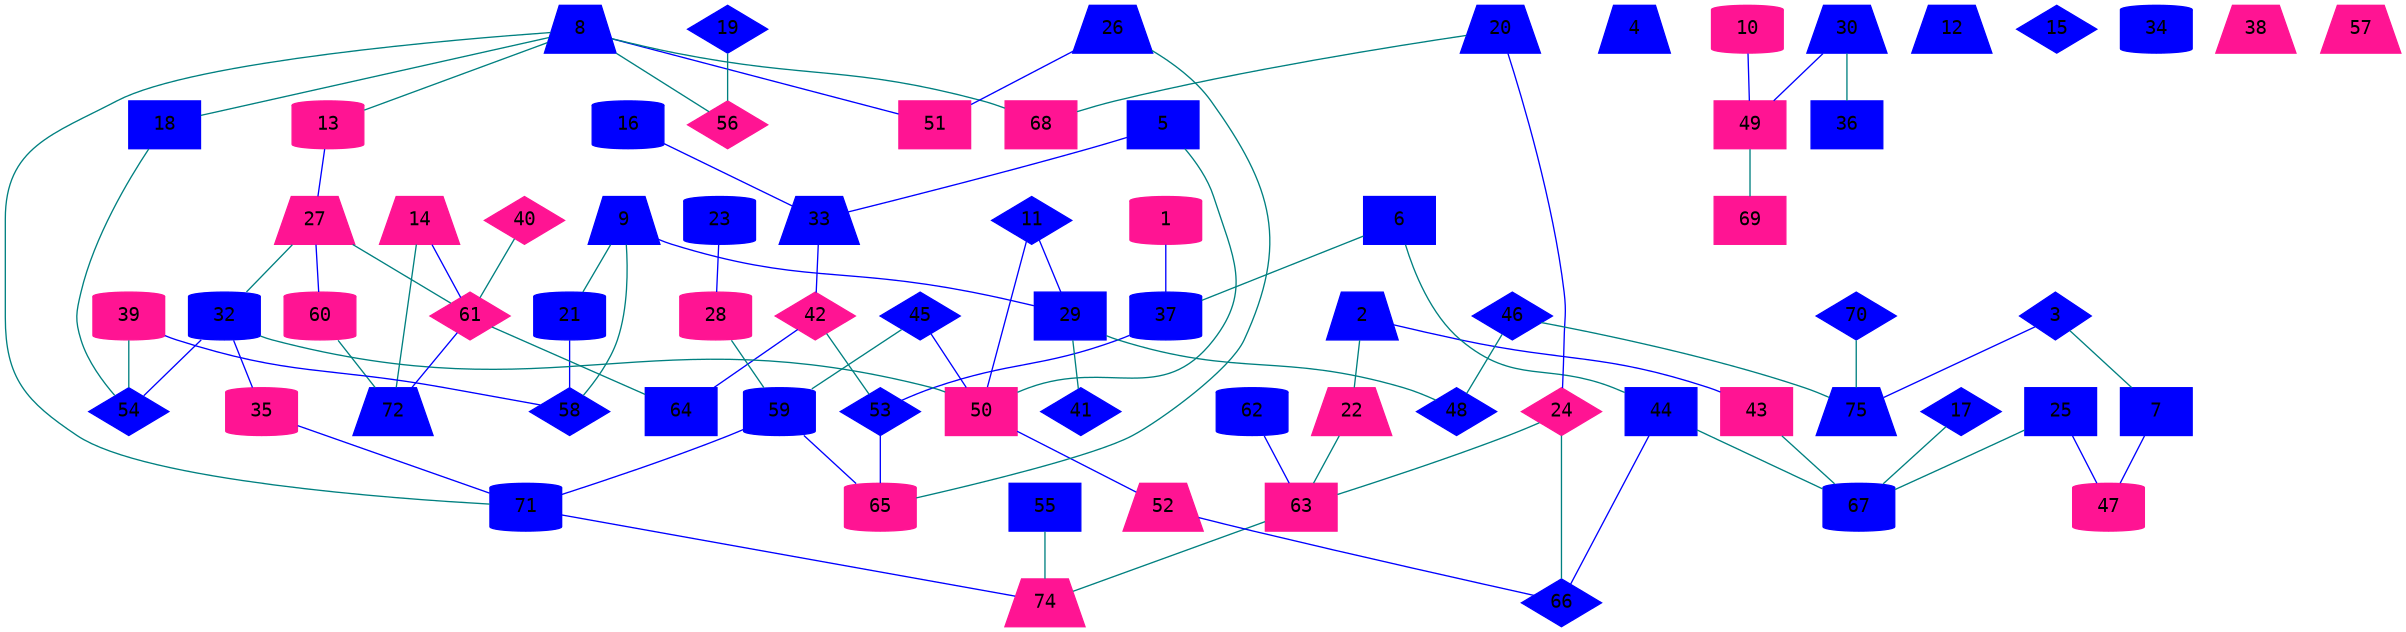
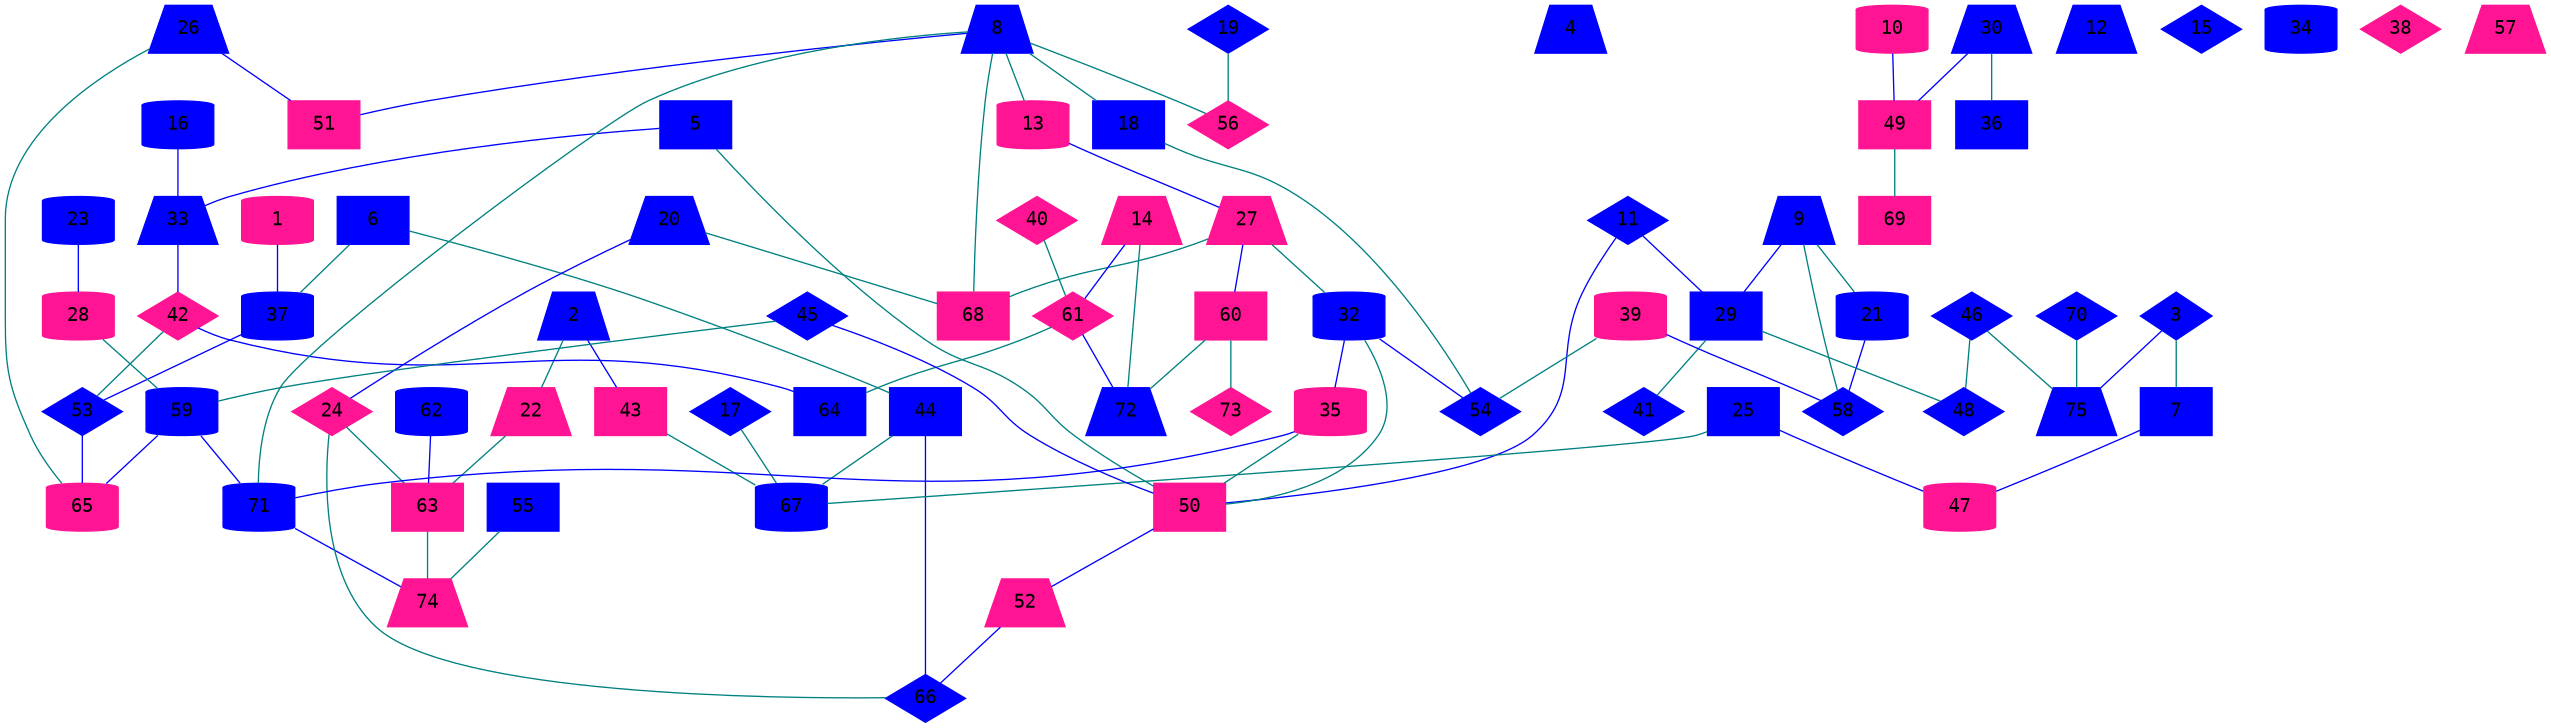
(2256, 29) -> (2401, 29)
(402, 274) -> (1124, 264)
(320, 316) -> (1231, 316)
none -> (1231, 412)
none -> (1261, 459)
